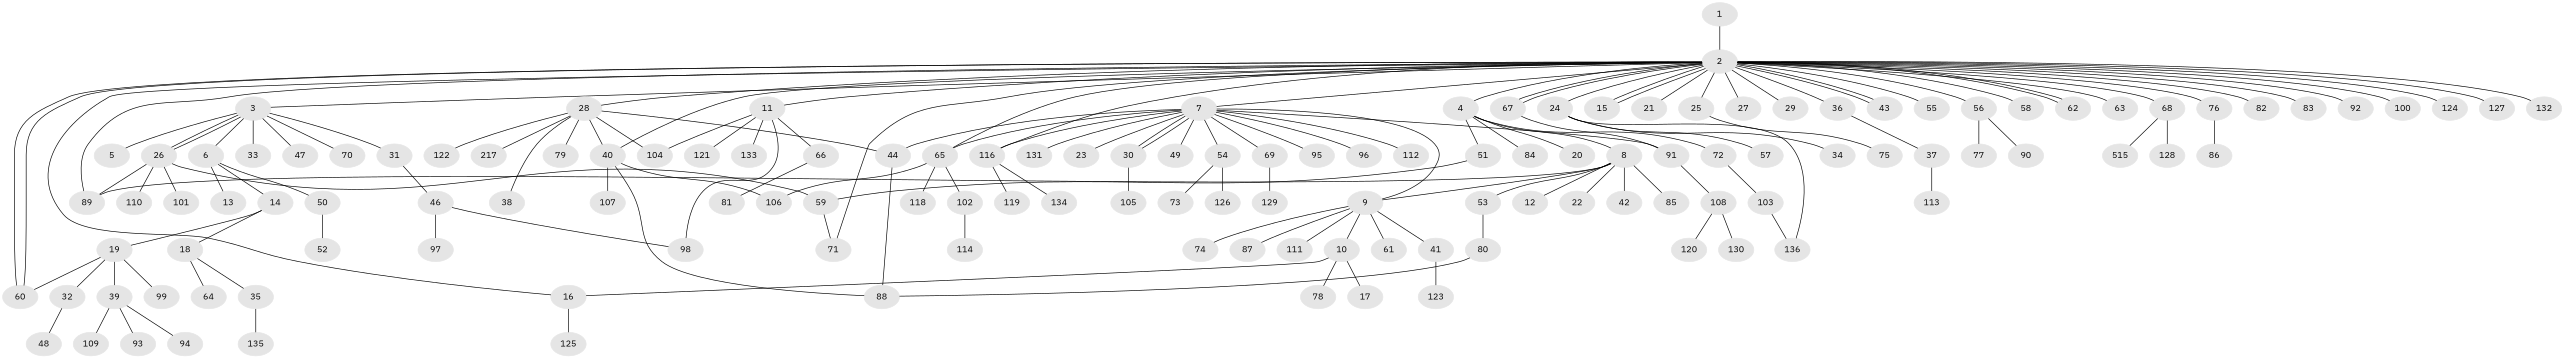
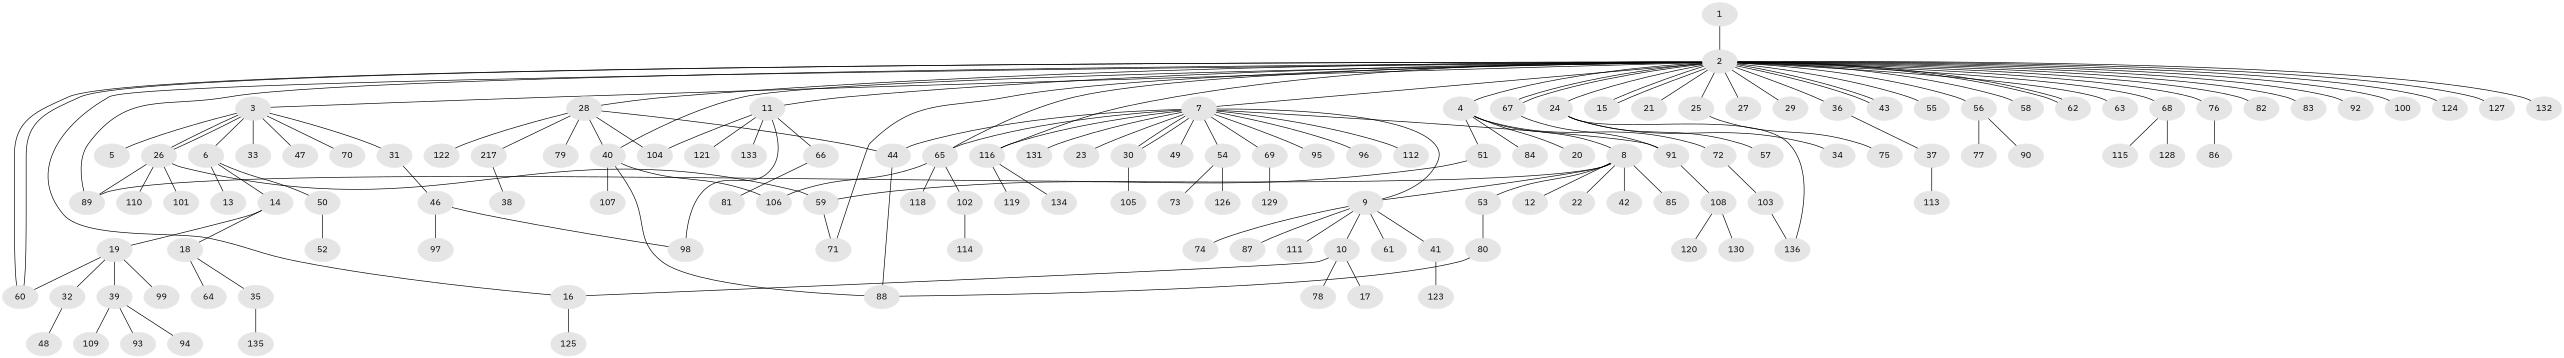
(534, 148) -> (499, 182)
(2120, 156) -> (2120, 156)
